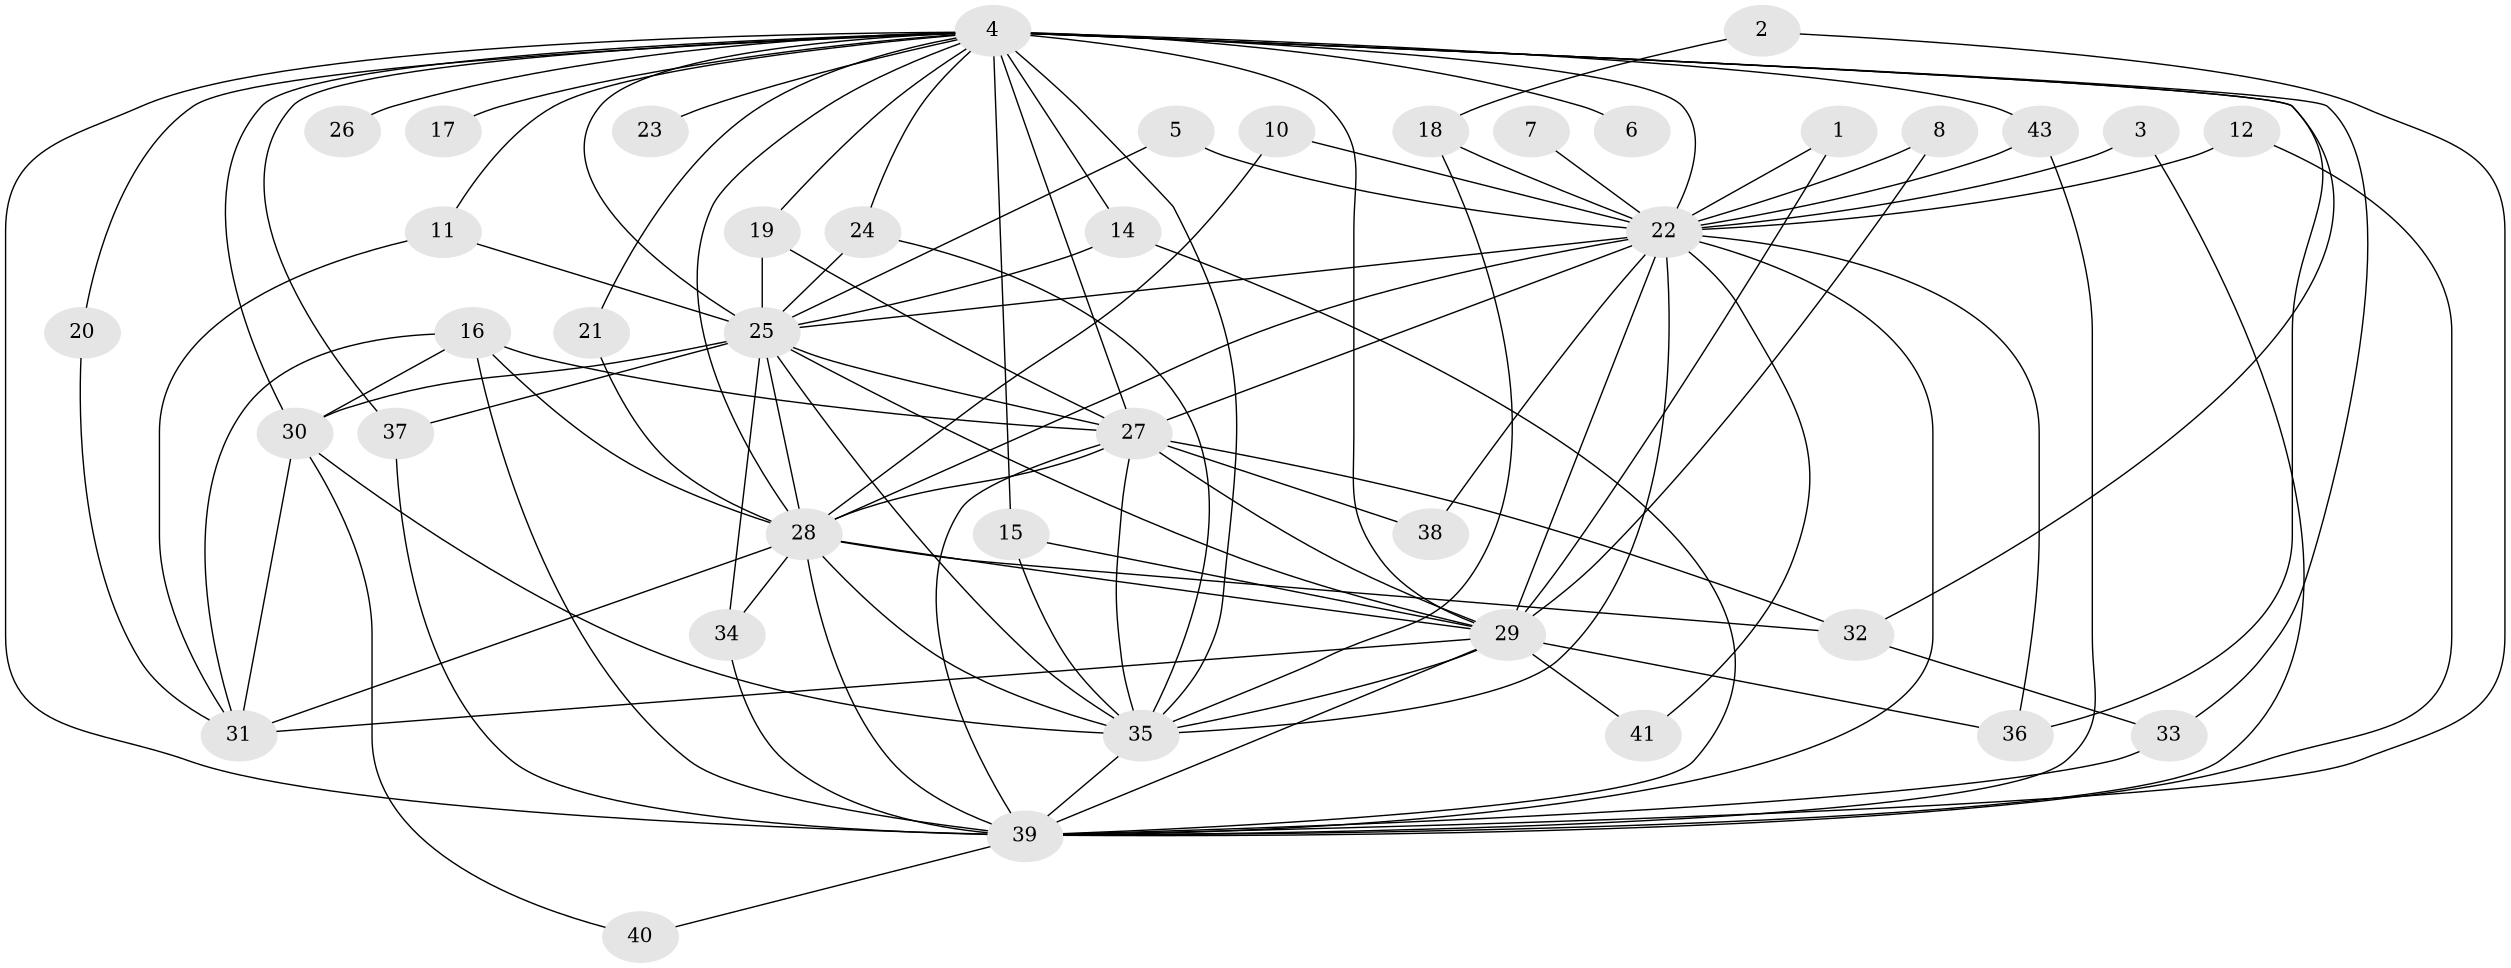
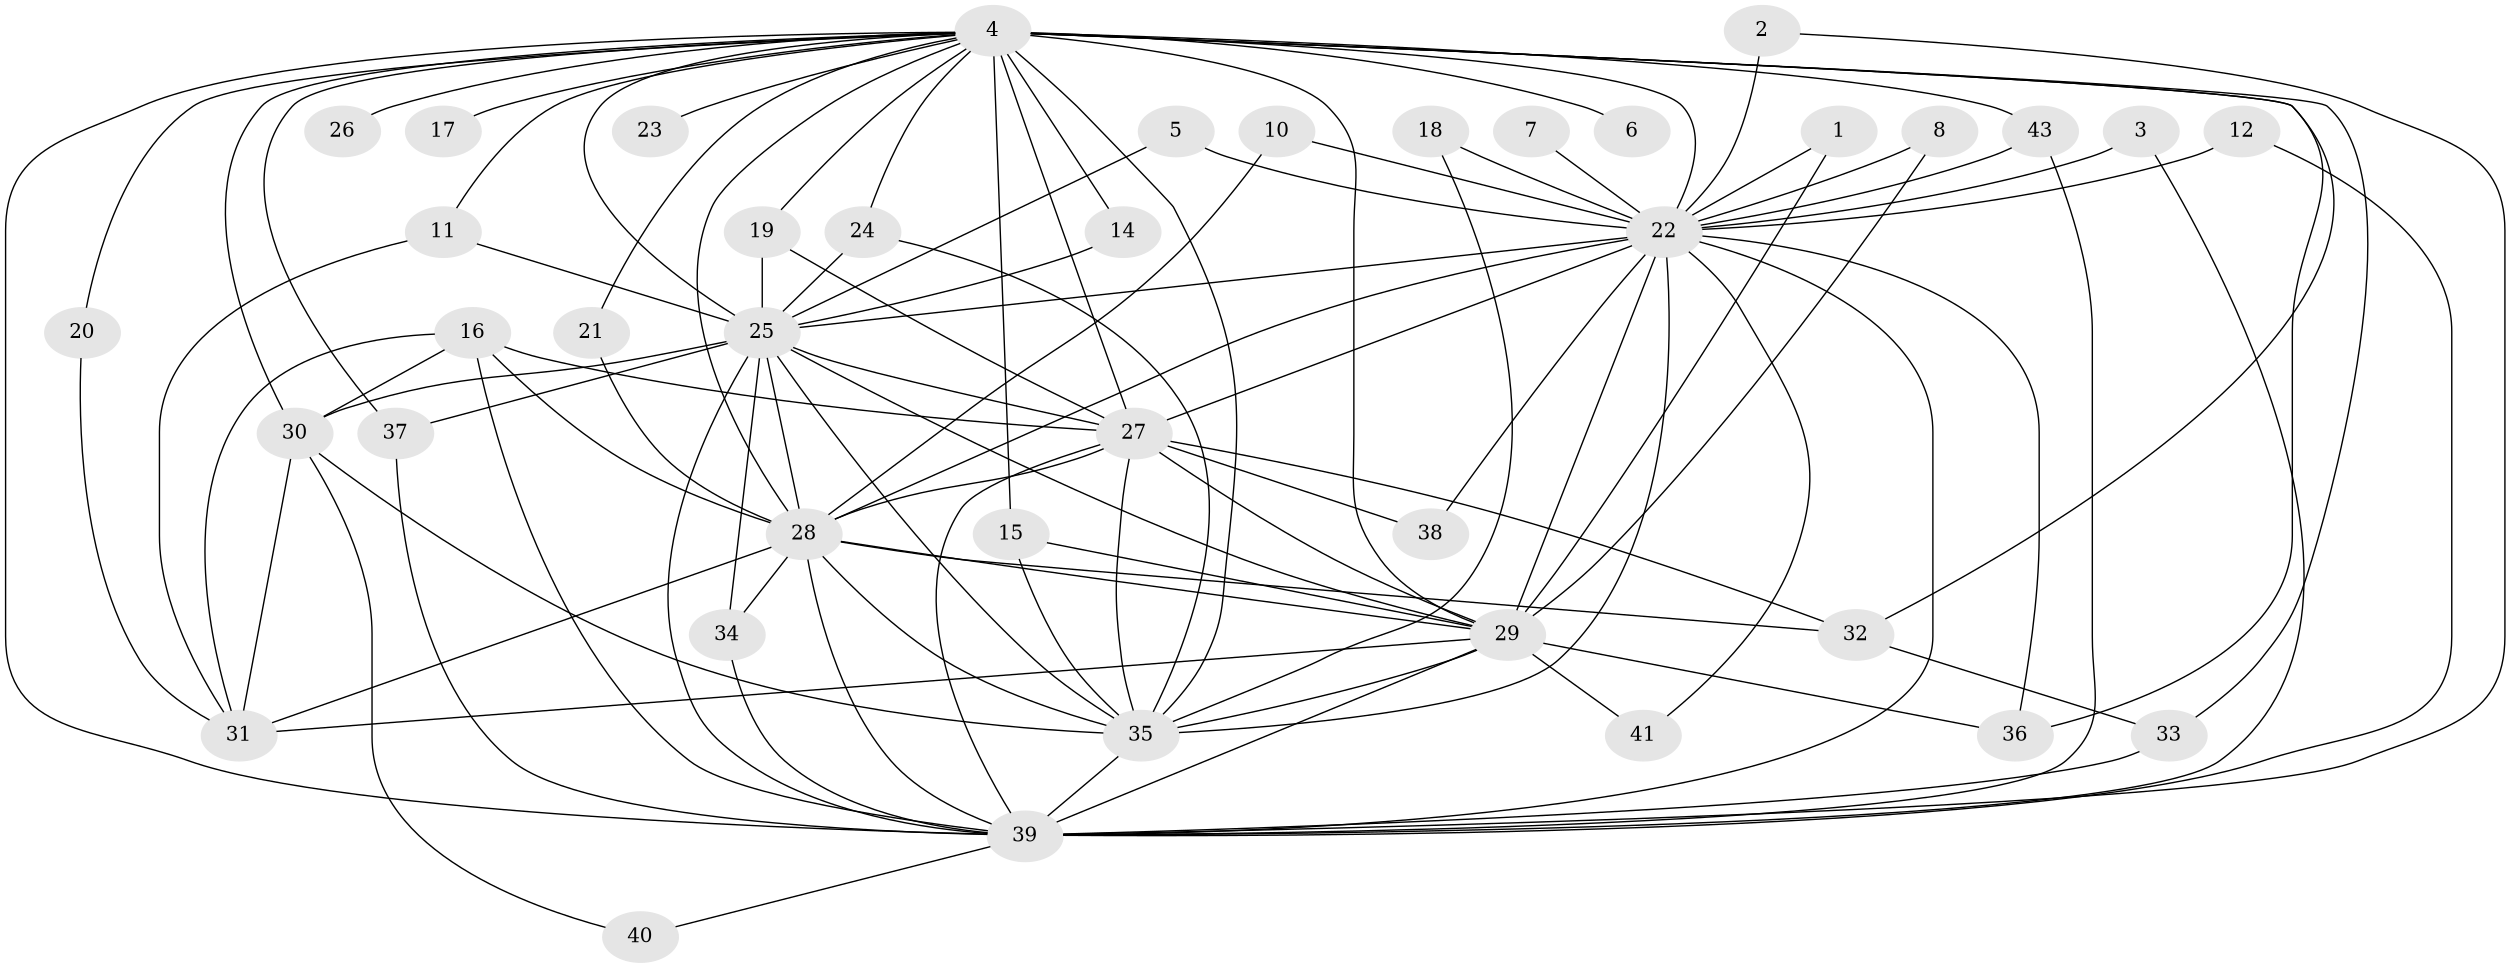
(1598, 70) -> (1736, 141)
(1723, 699) -> (686, 689)
